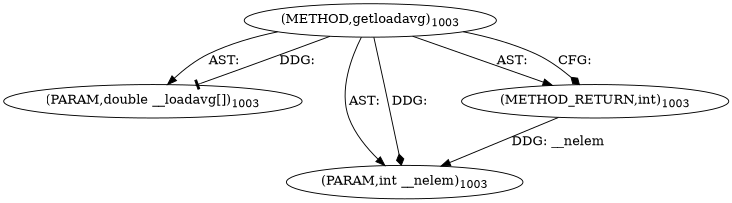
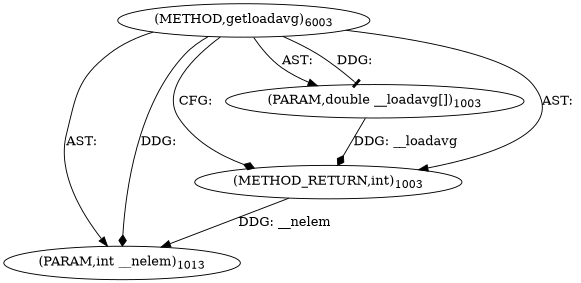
(446, 19) -> (319, 19)
none -> (354, 137)
(474, 181) -> (191, 262)
